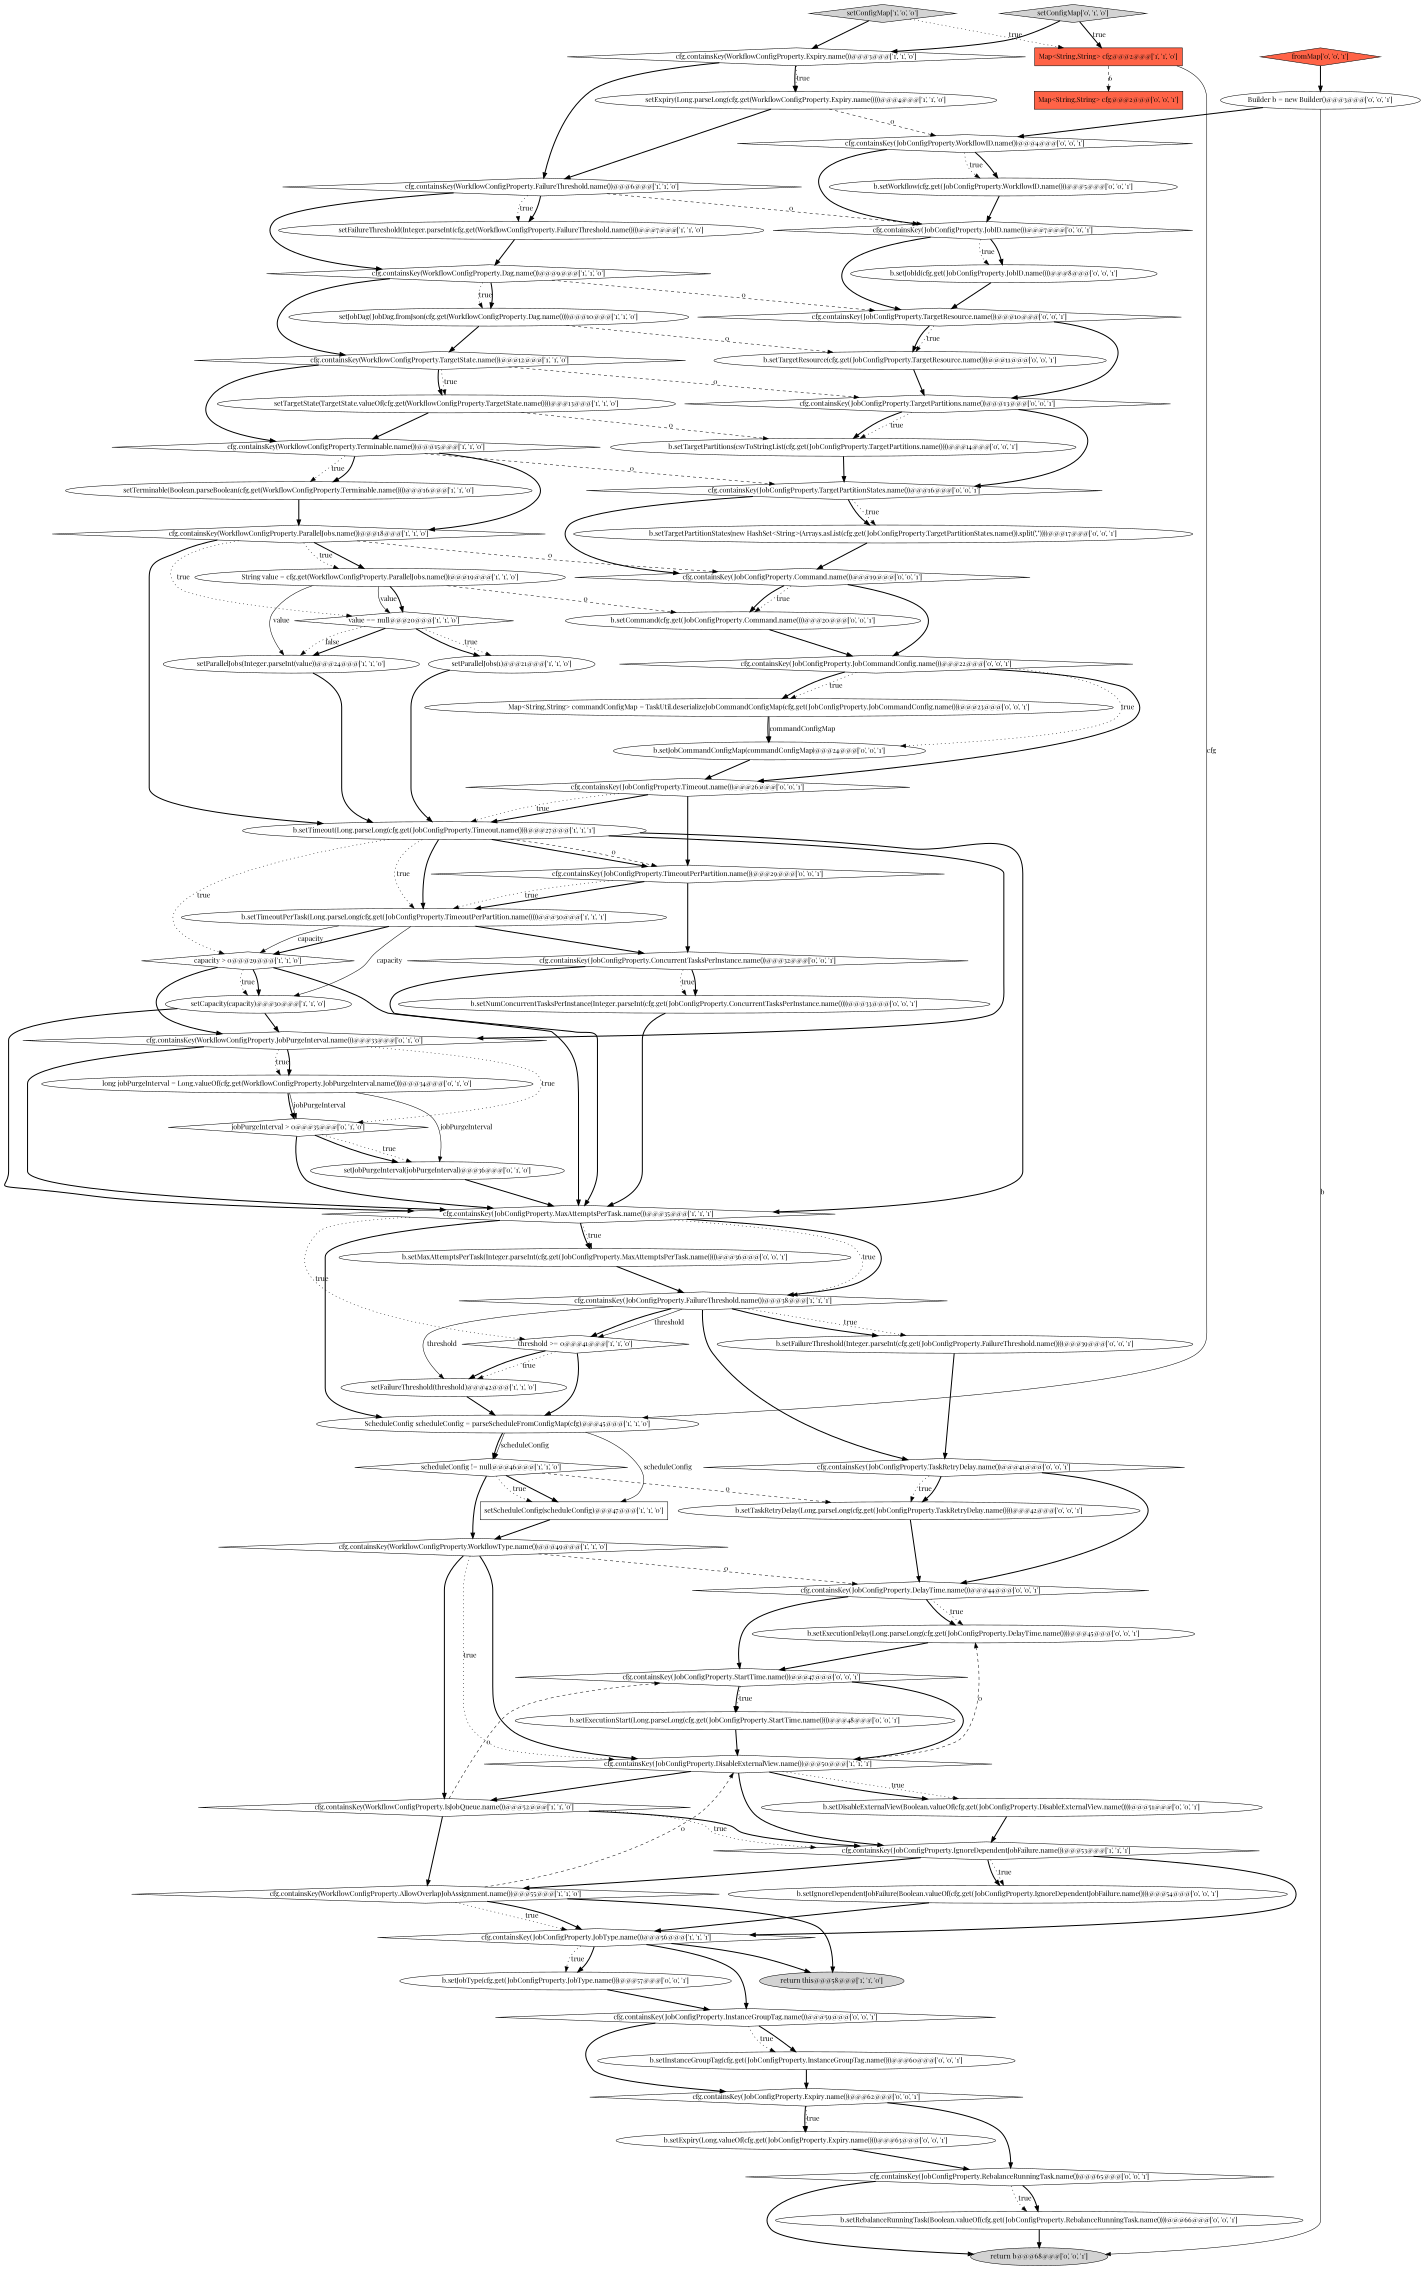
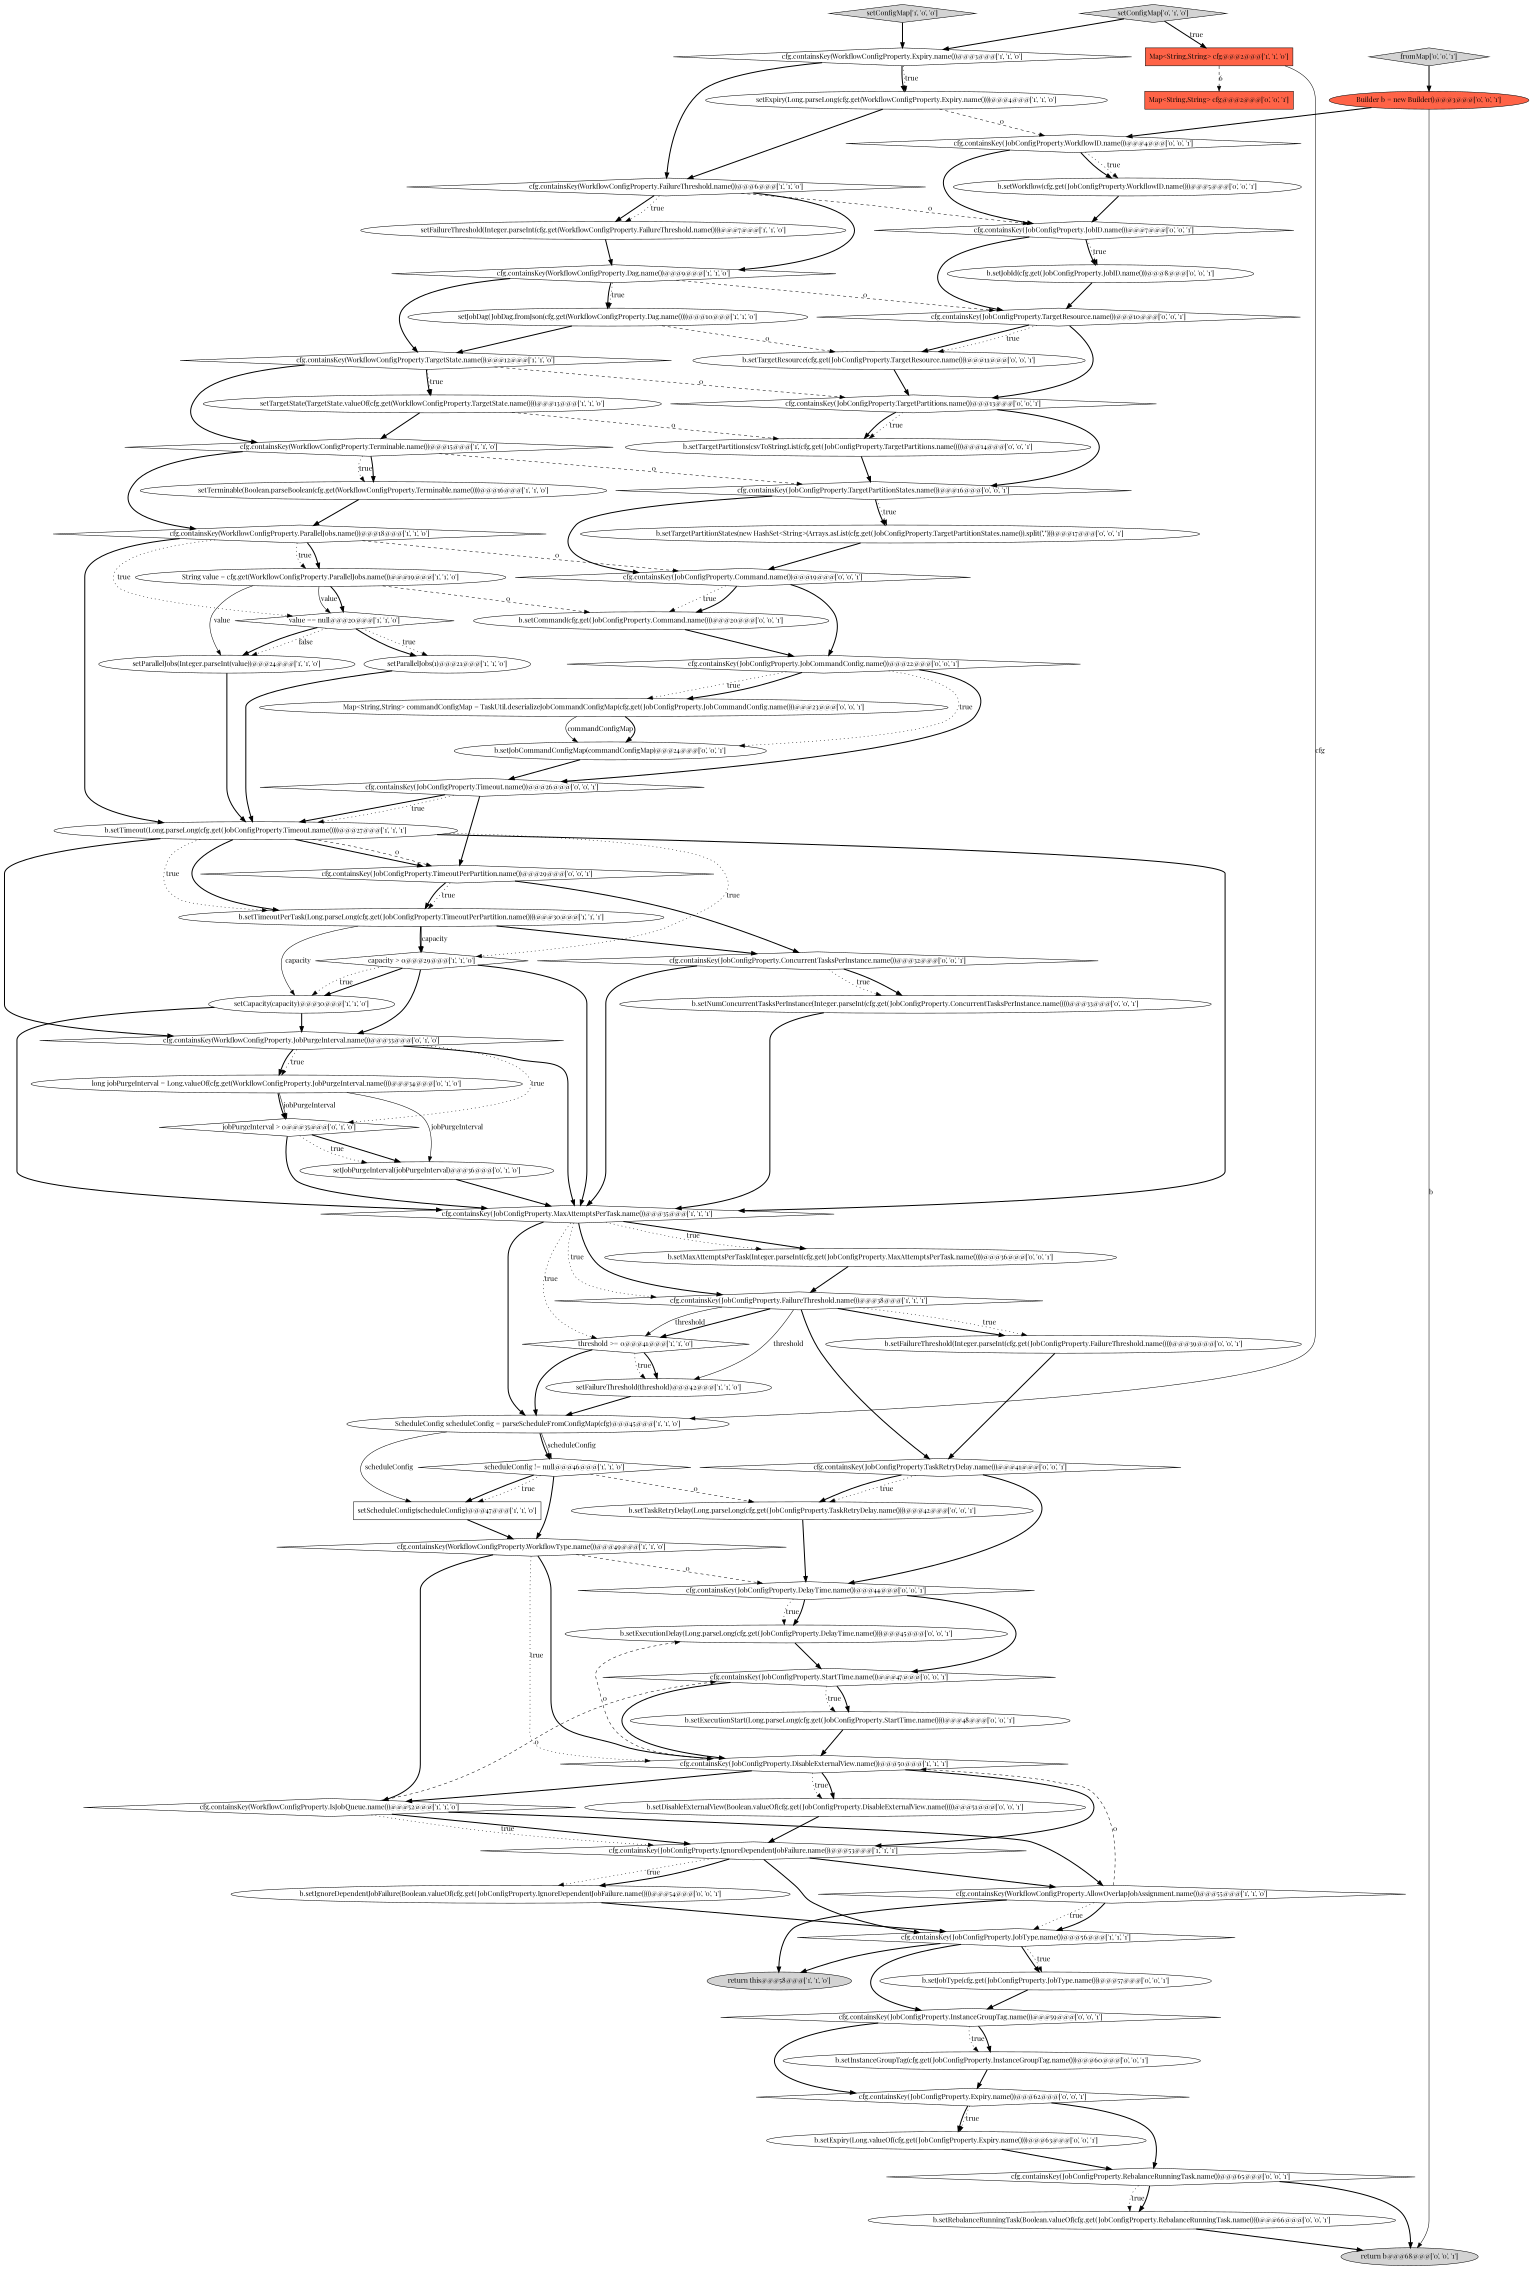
(984, 33) -> none
(1320, 57) -> (1429, 57)
(1320, 100) -> (1429, 100)
